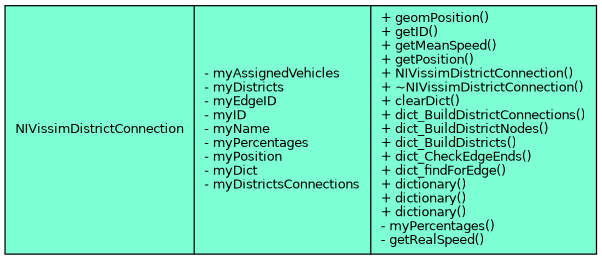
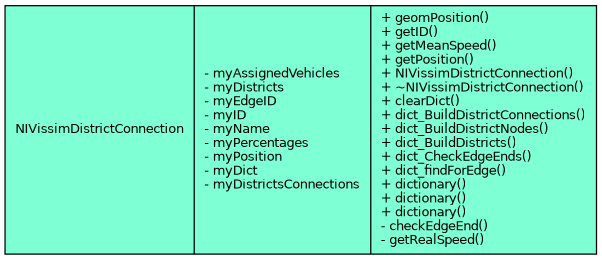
(438, 226) -> (434, 226)
